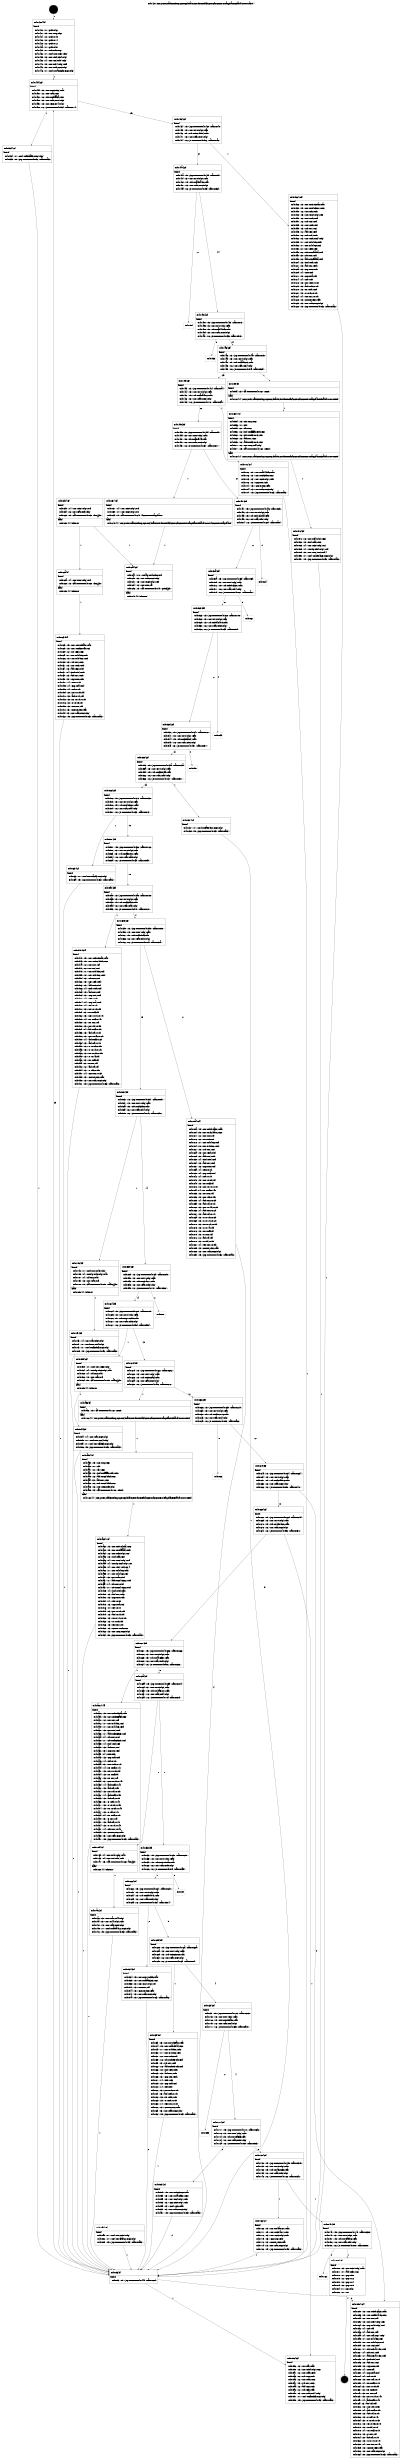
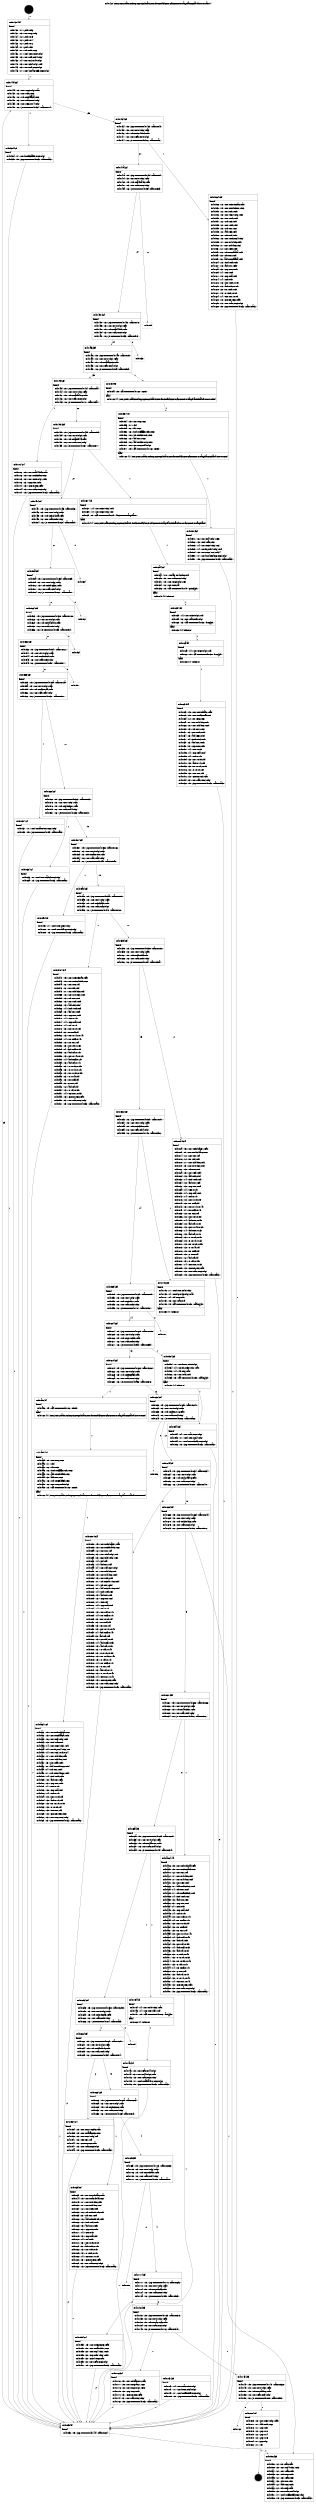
(112, 545) -> (184, 602)
none -> (72, 889)
(94, 1312) -> none
(255, 2290) -> (68, 2057)
